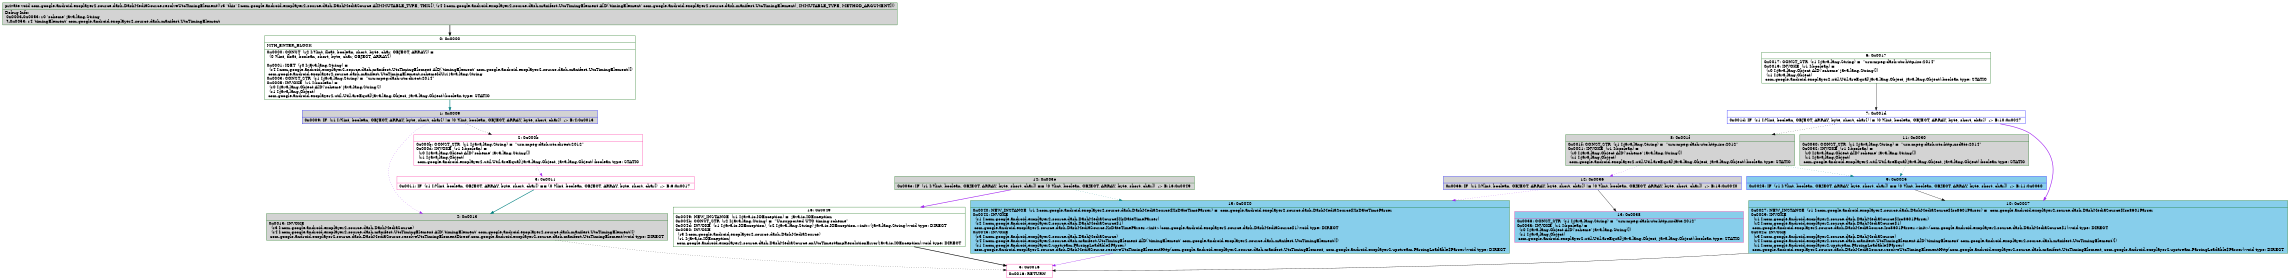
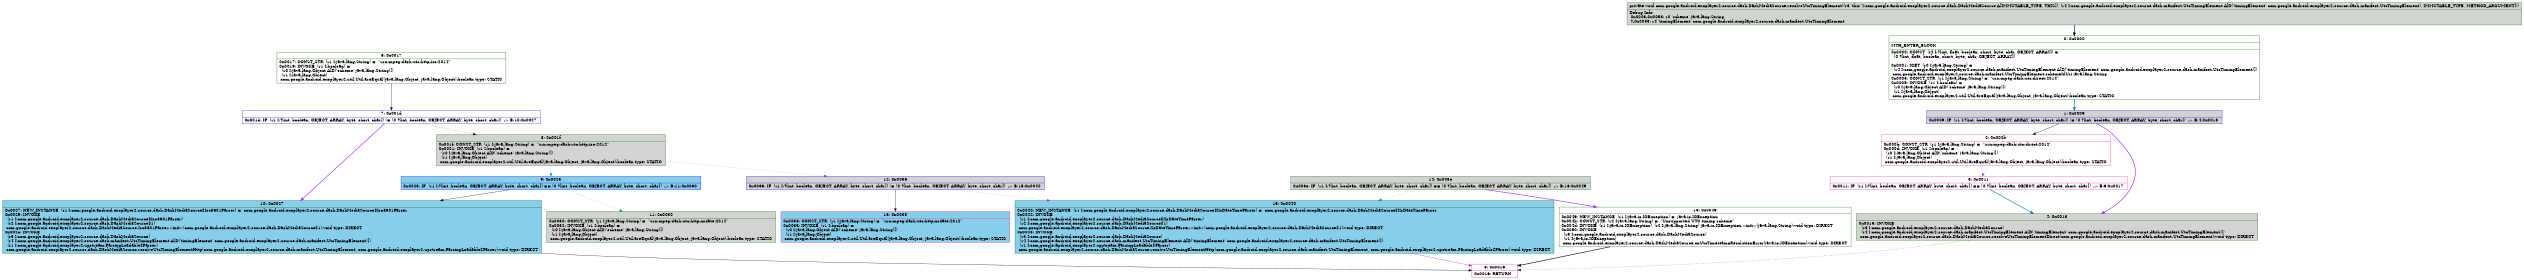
(477, 129) -> (2047, 129)
(389, 167) -> (2135, 166)
(1904, 170) -> (594, 200)
